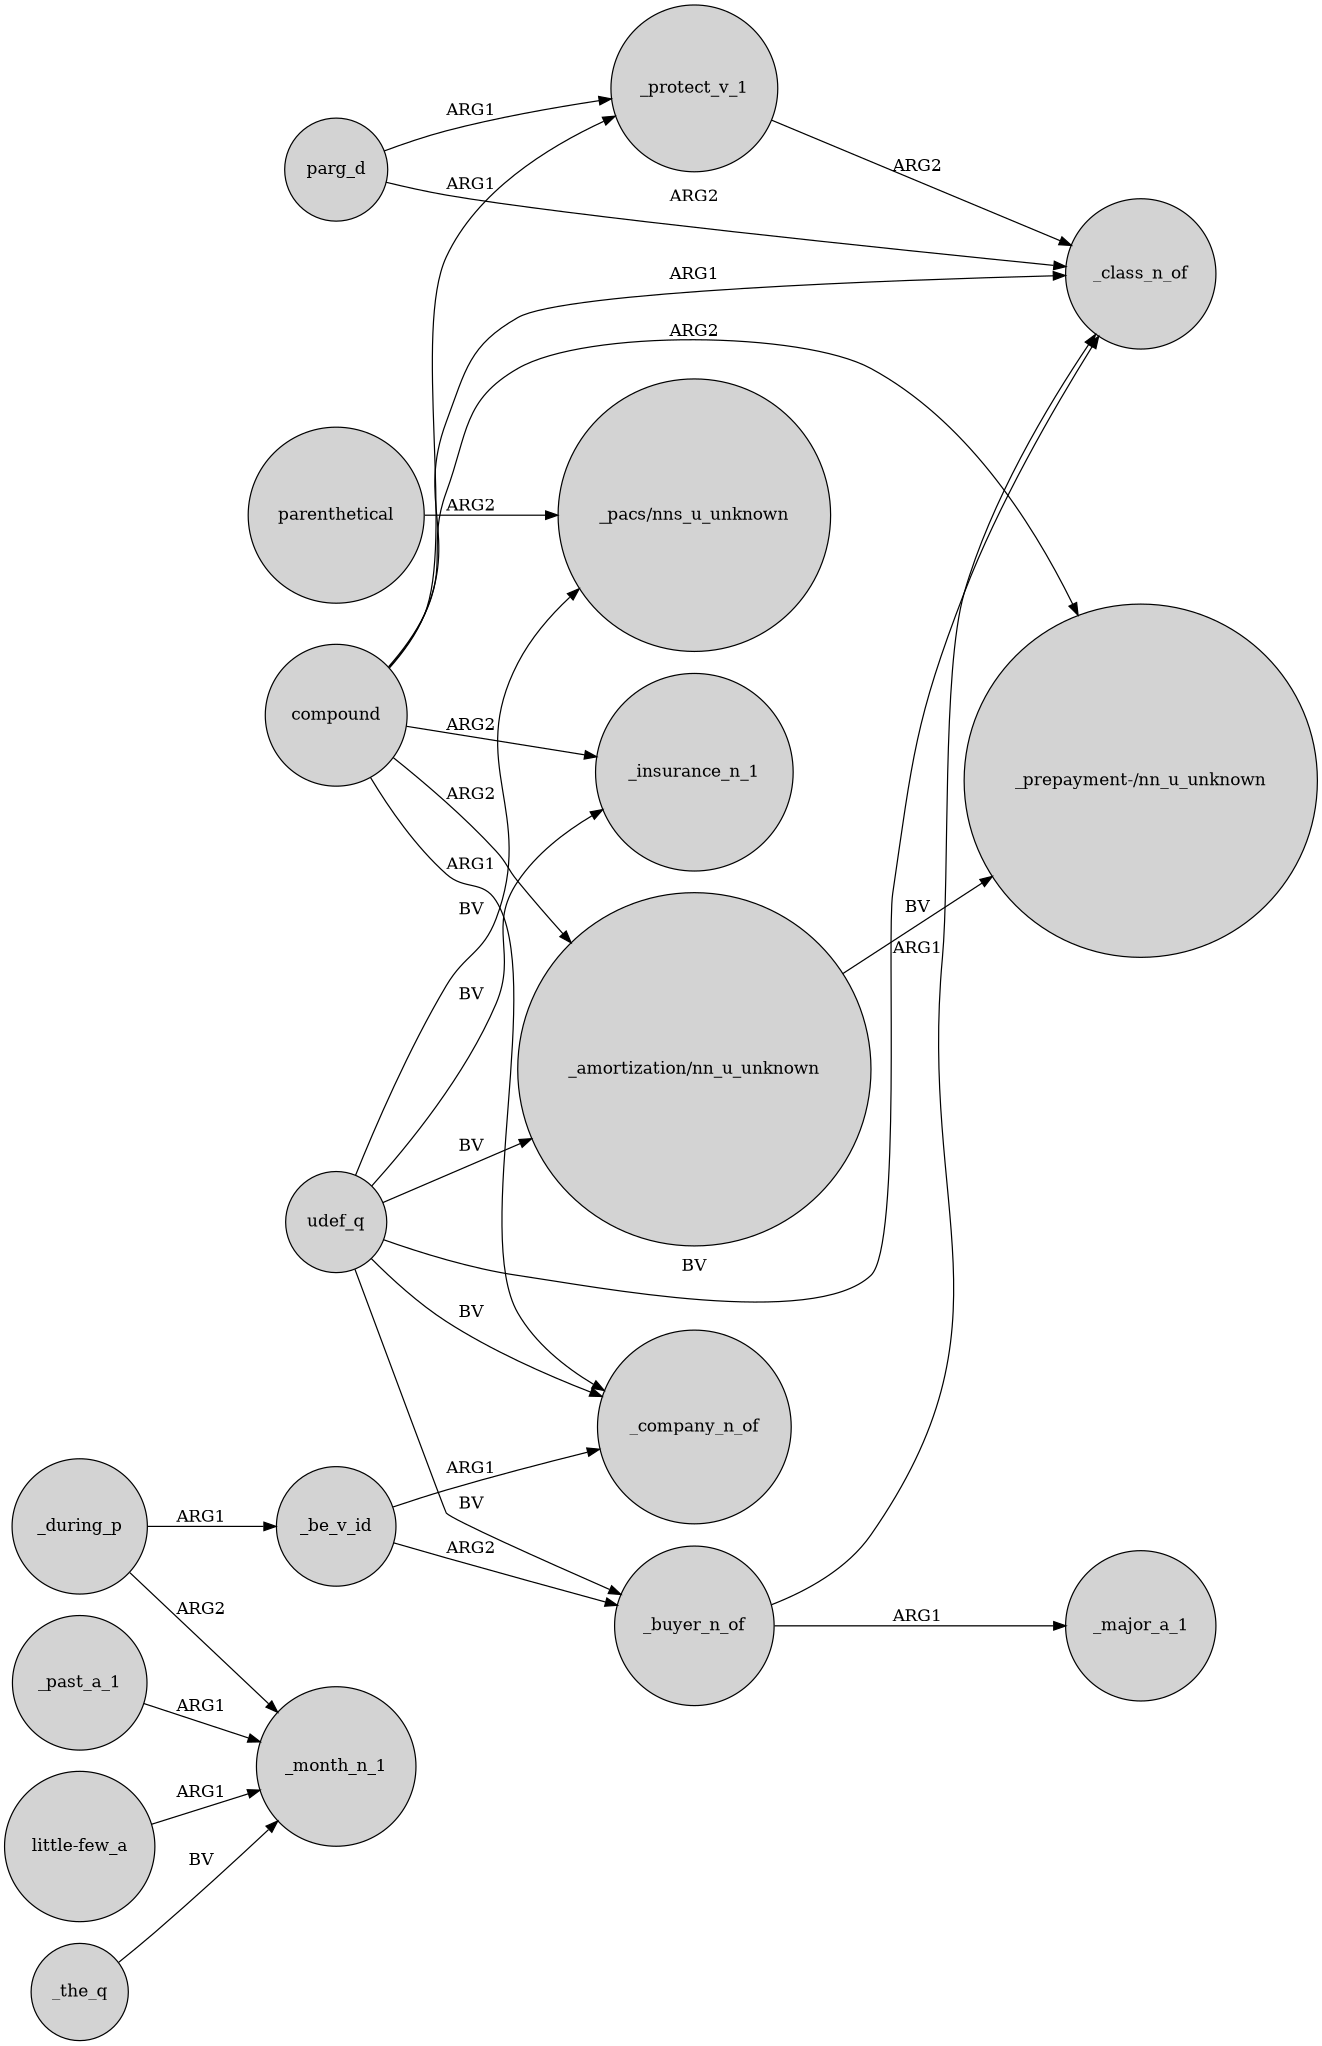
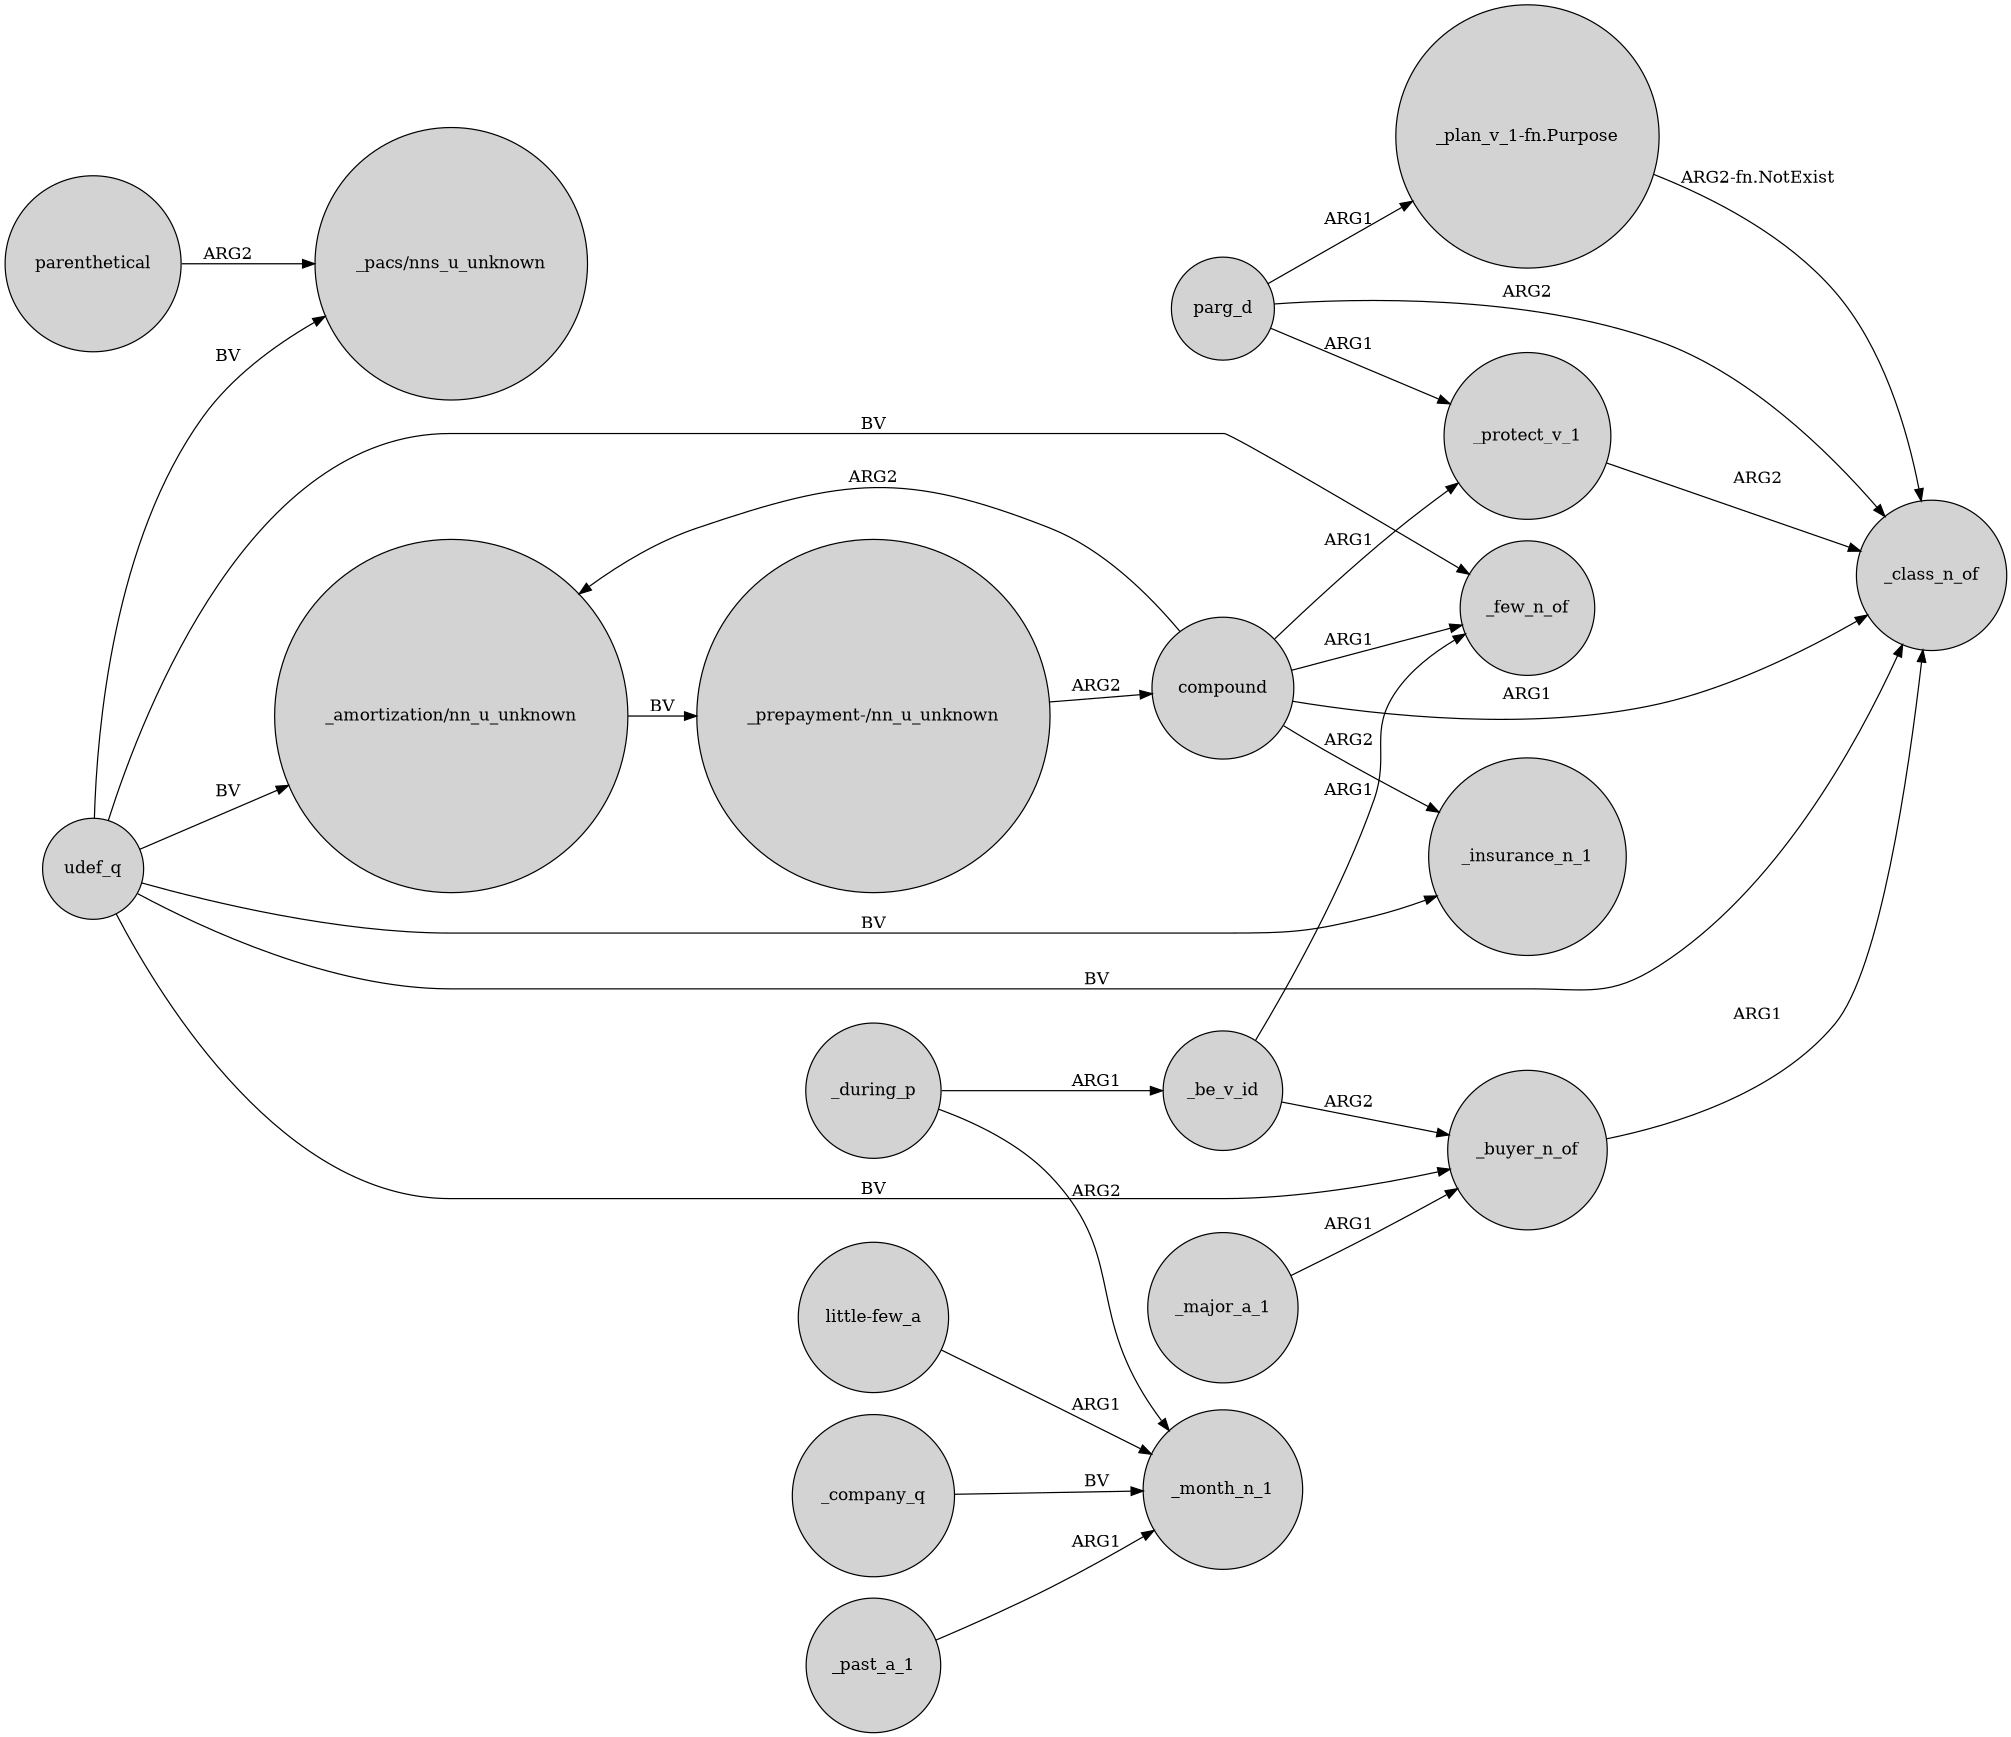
none -> (1528, 137)
(683, 340) -> (1095, 698)
(694, 1427) -> (1528, 608)
(914, 1626) -> (1369, 1236)
(80, 1992) -> (873, 1496)
